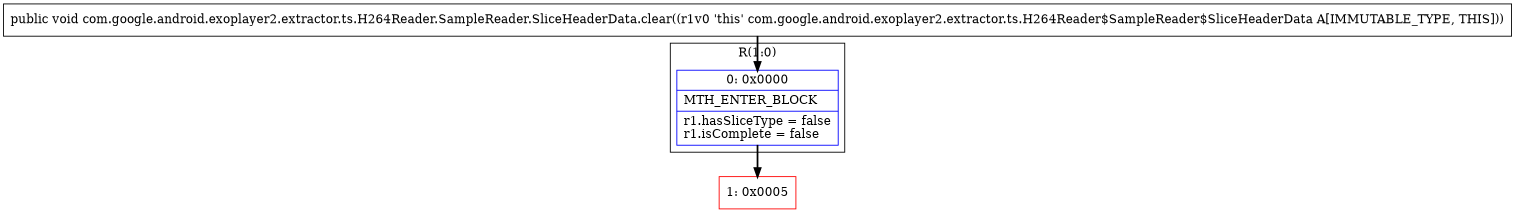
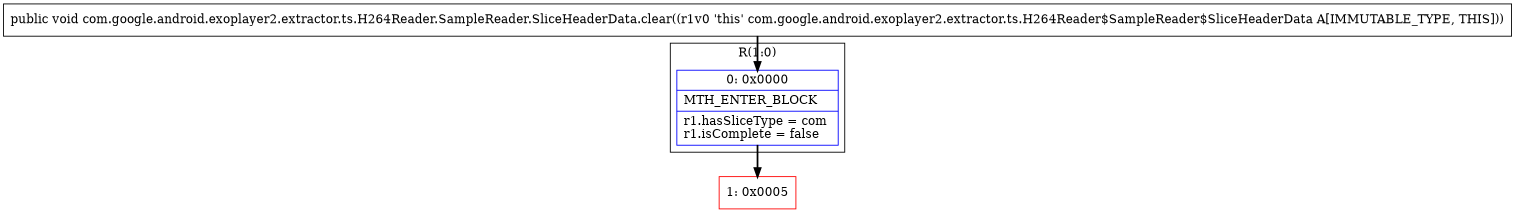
(758, 121) -> (756, 121)
